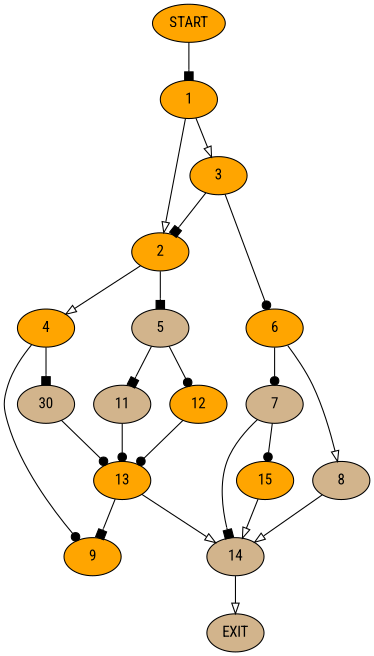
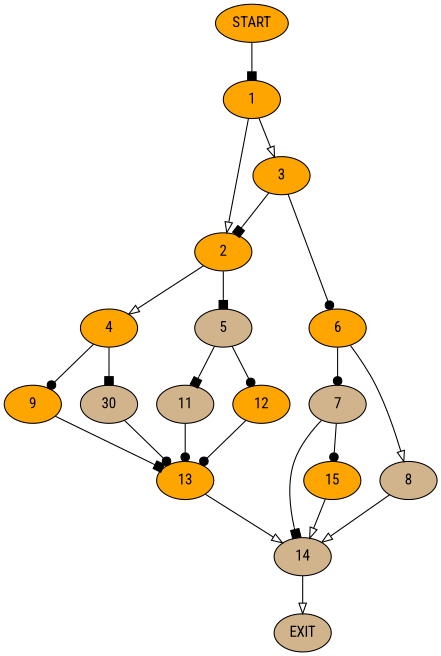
(109, 514) -> (104, 440)
